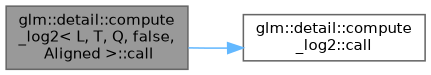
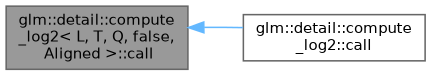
(208, 48) -> (224, 27)
